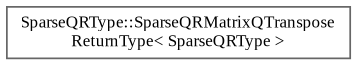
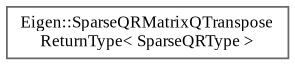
(179, 33) -> (148, 33)
